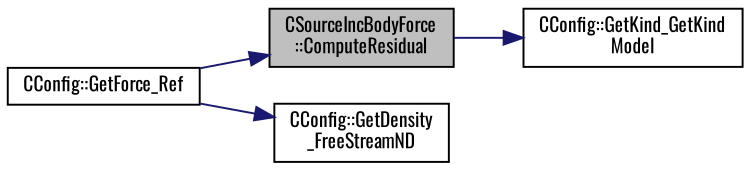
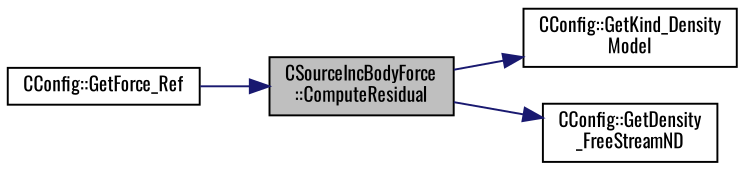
(633, 38) -> (630, 38)
(228, 109) -> (488, 108)
